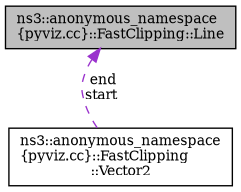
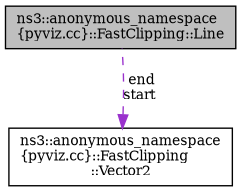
(83, 95) -> (124, 81)
